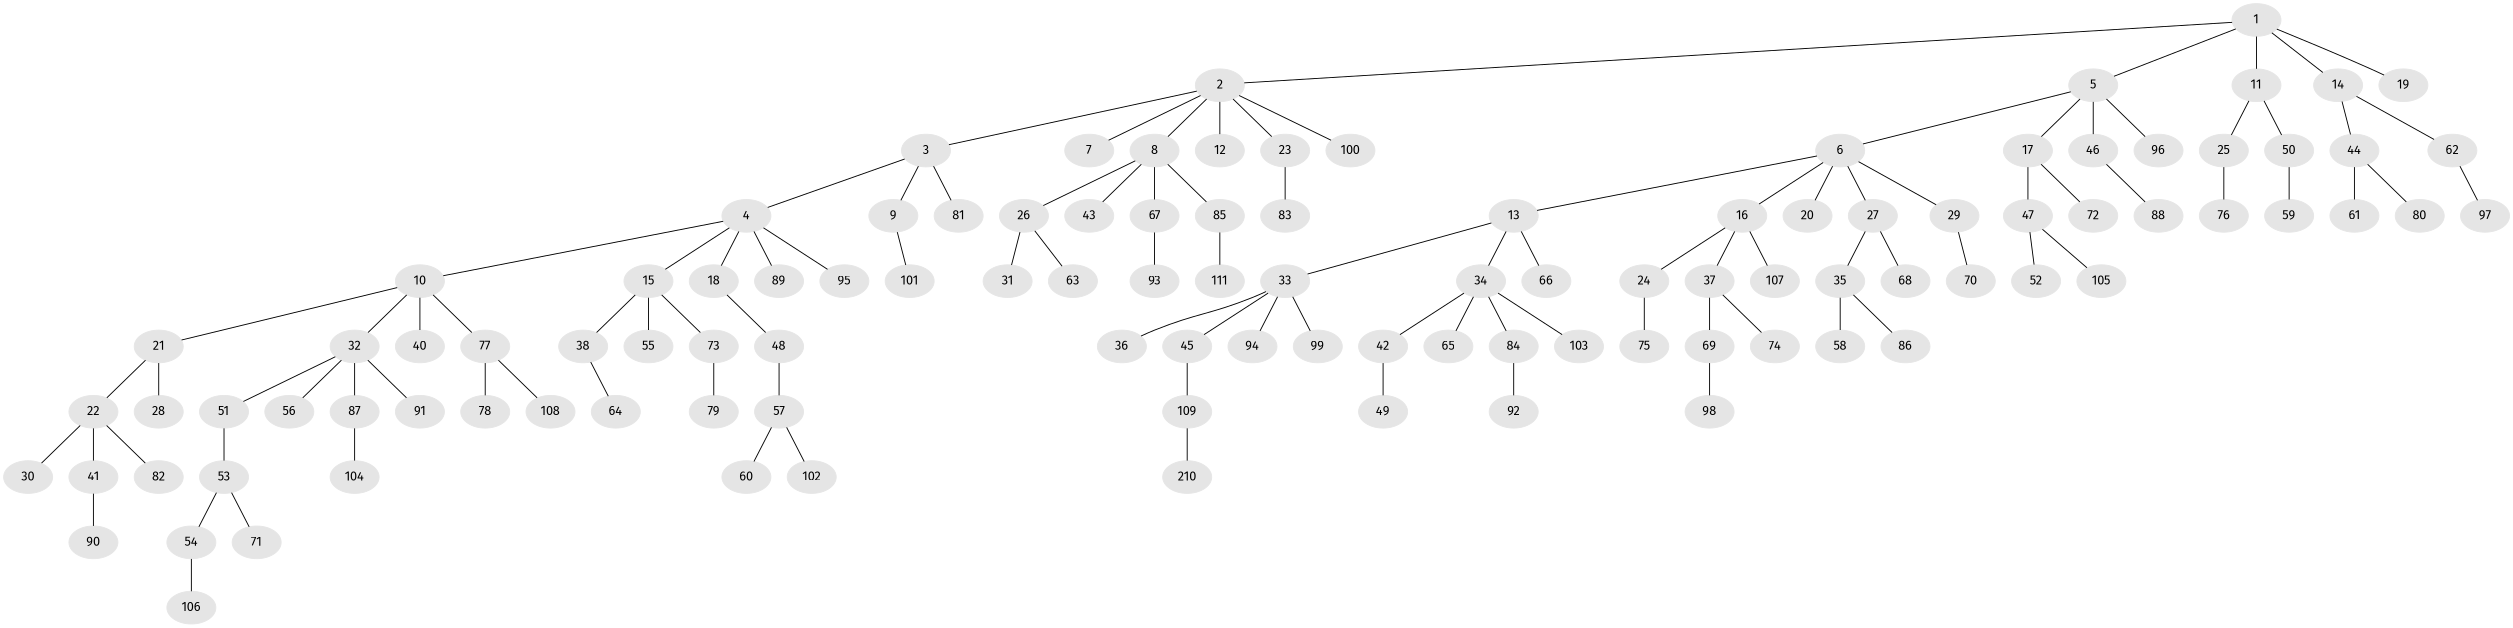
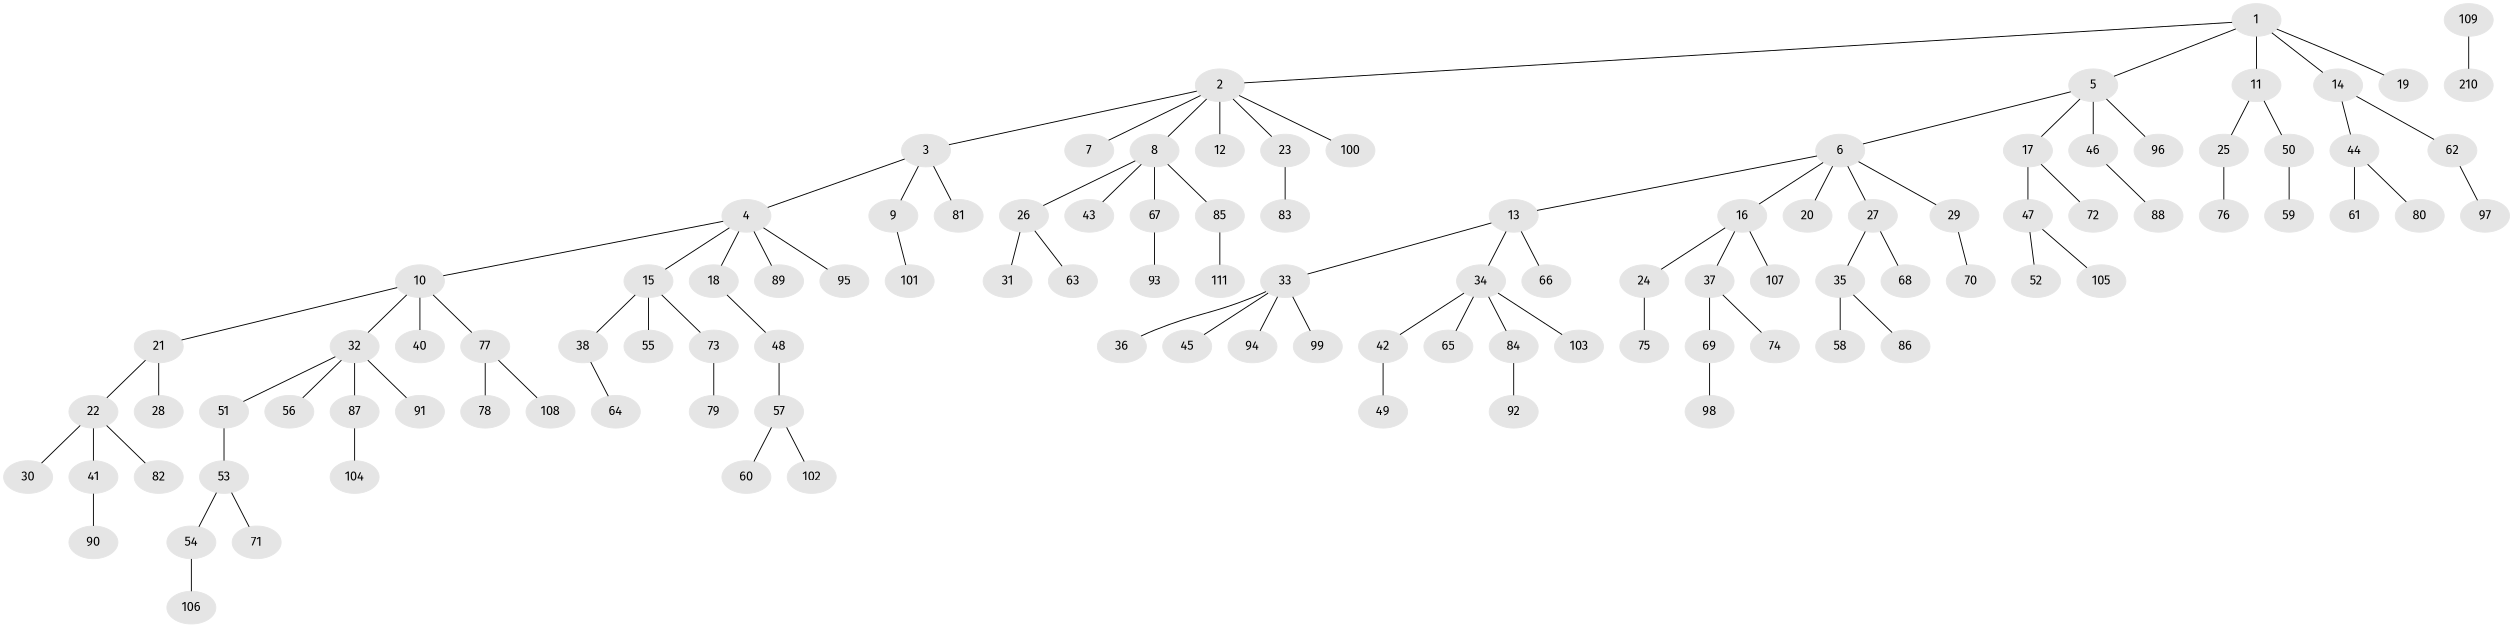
(1187, 379) -> none
